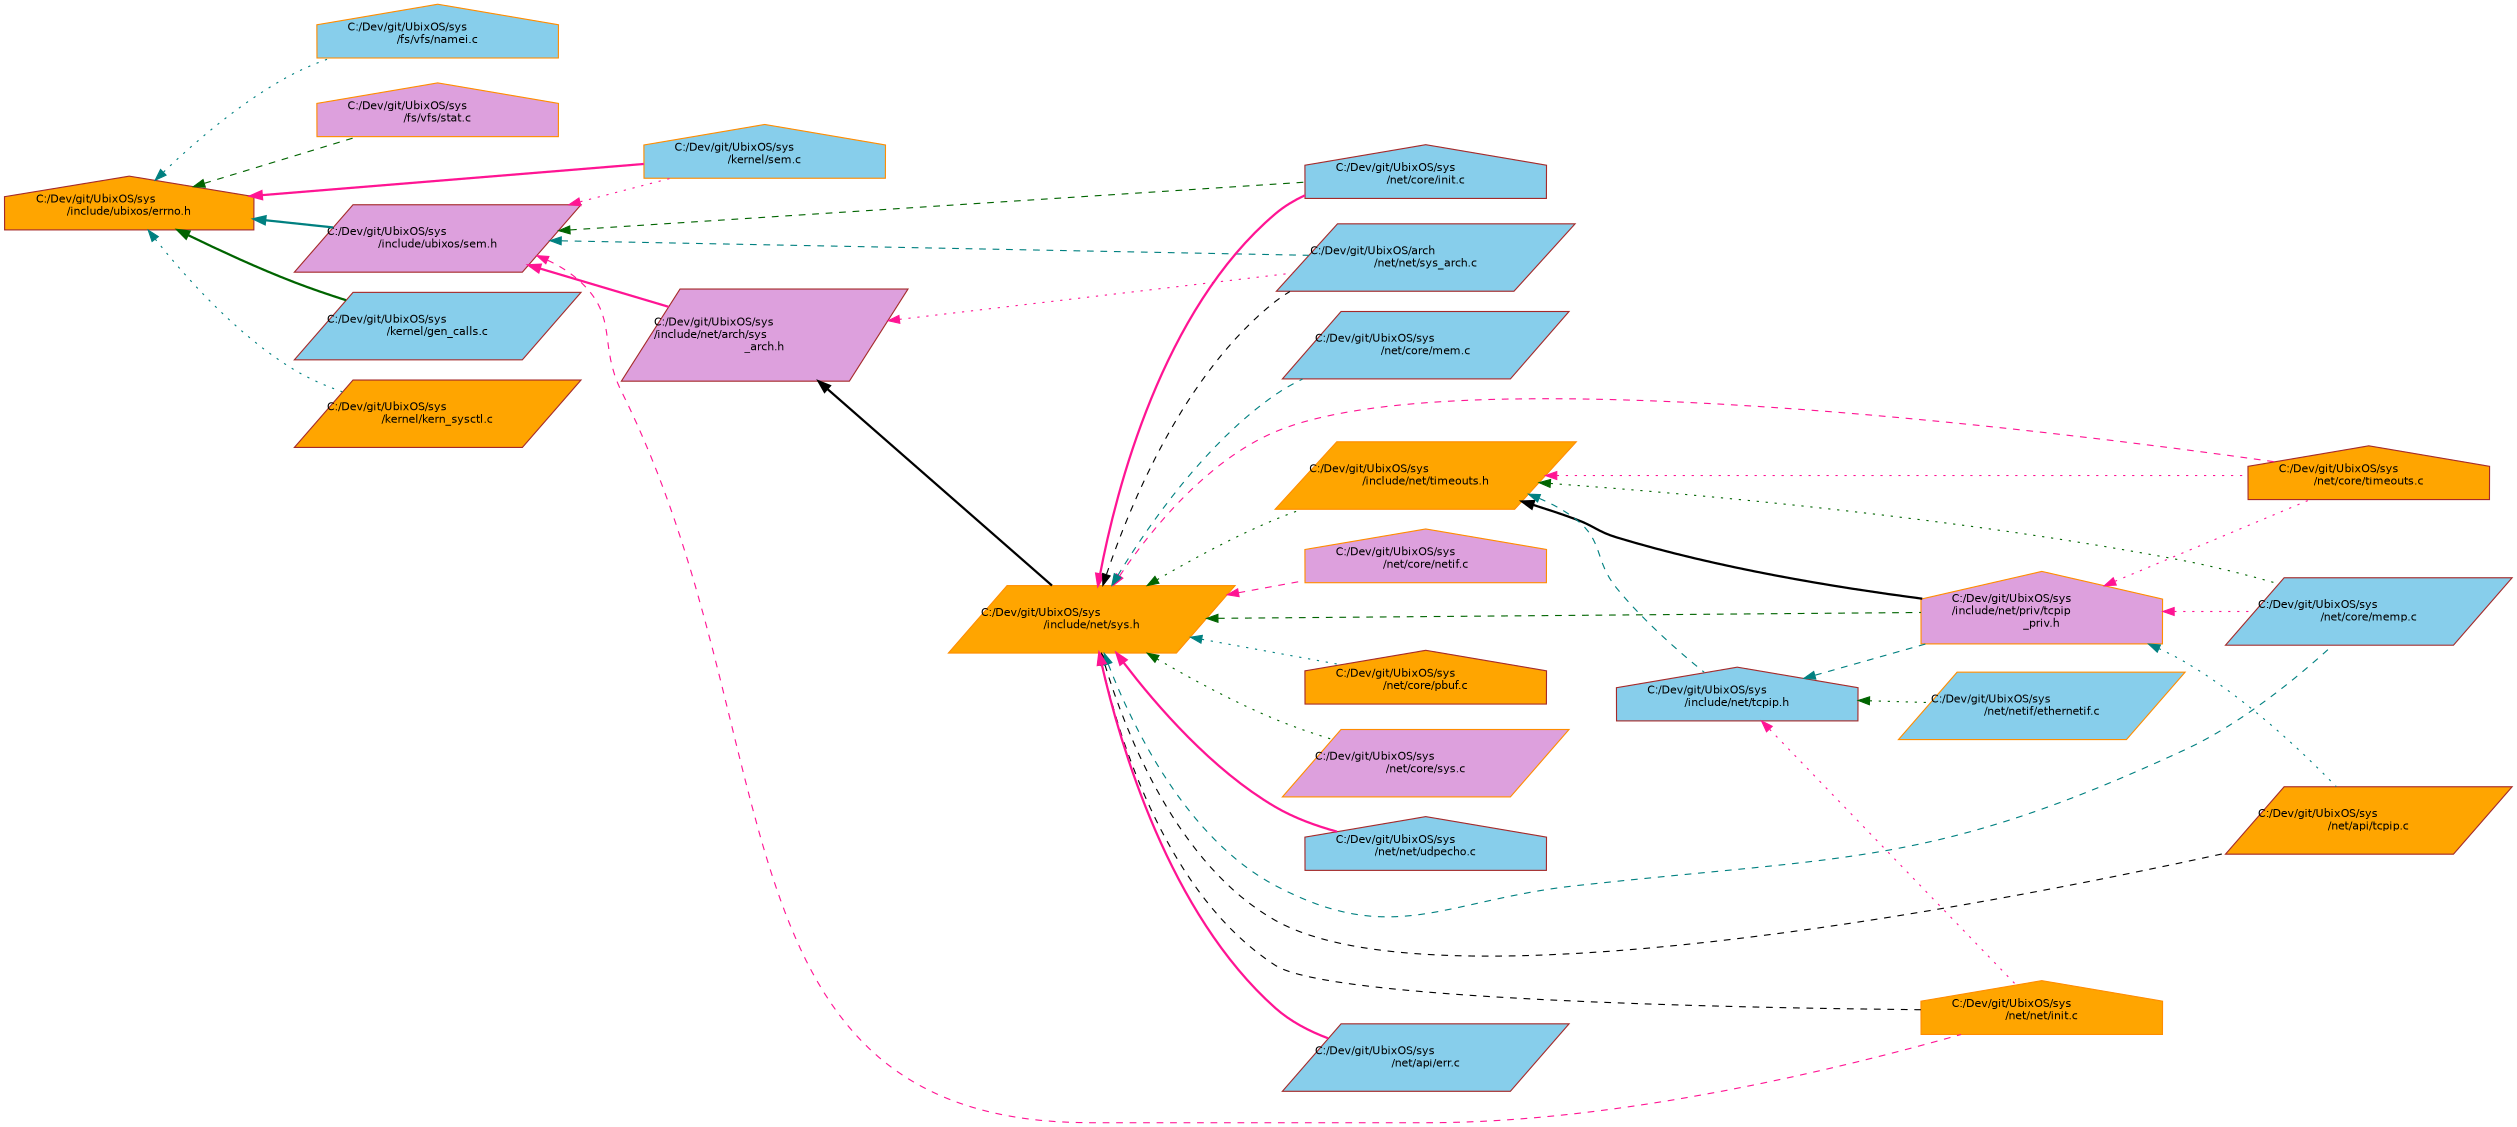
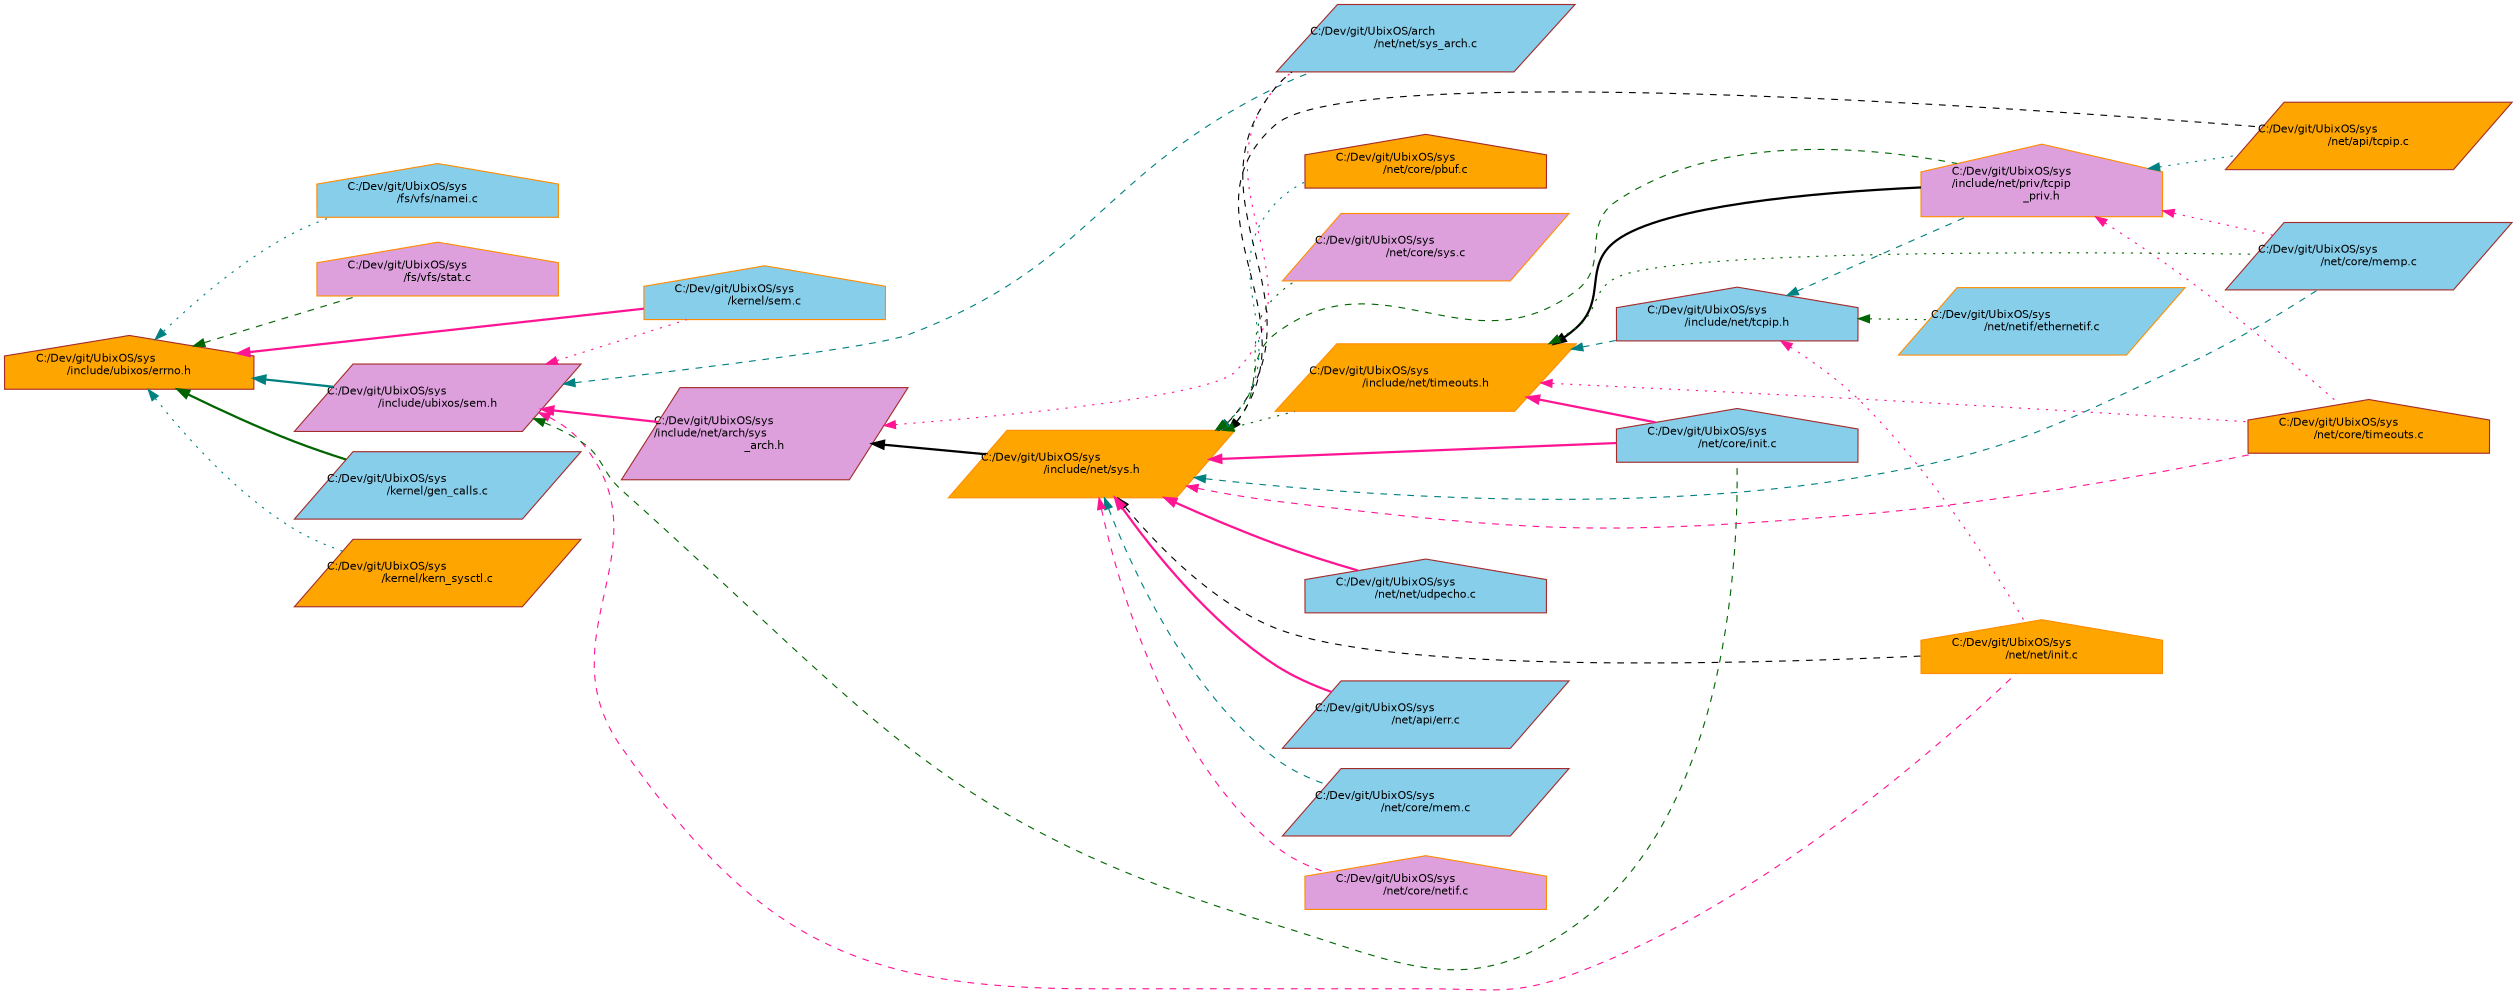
none -> (1597, 411)
